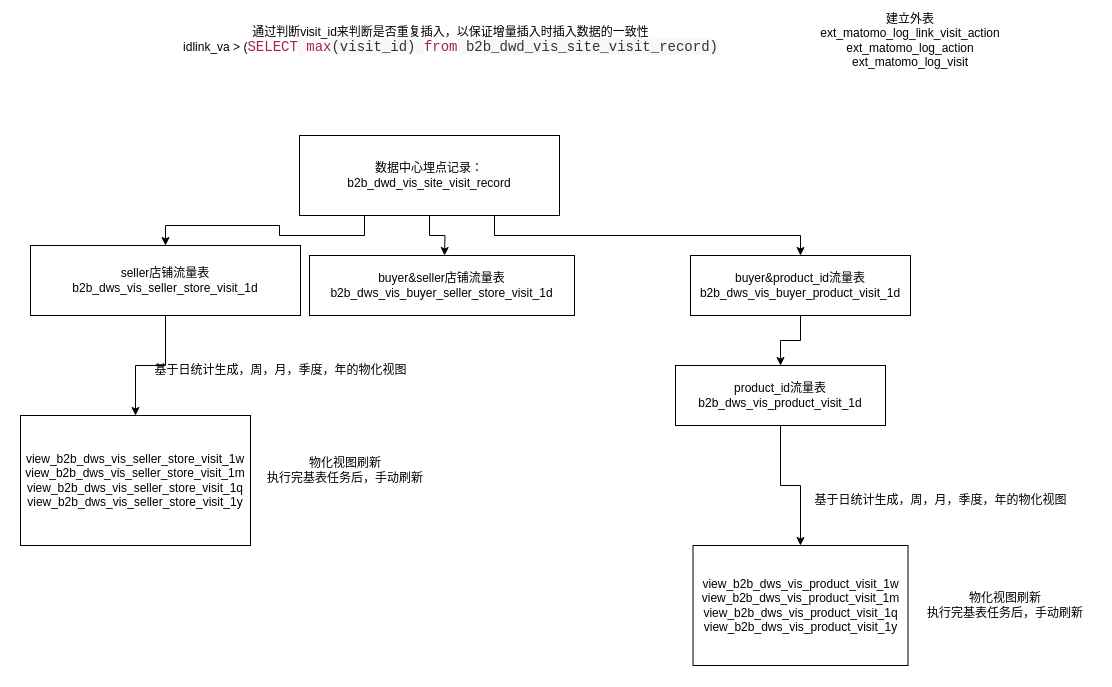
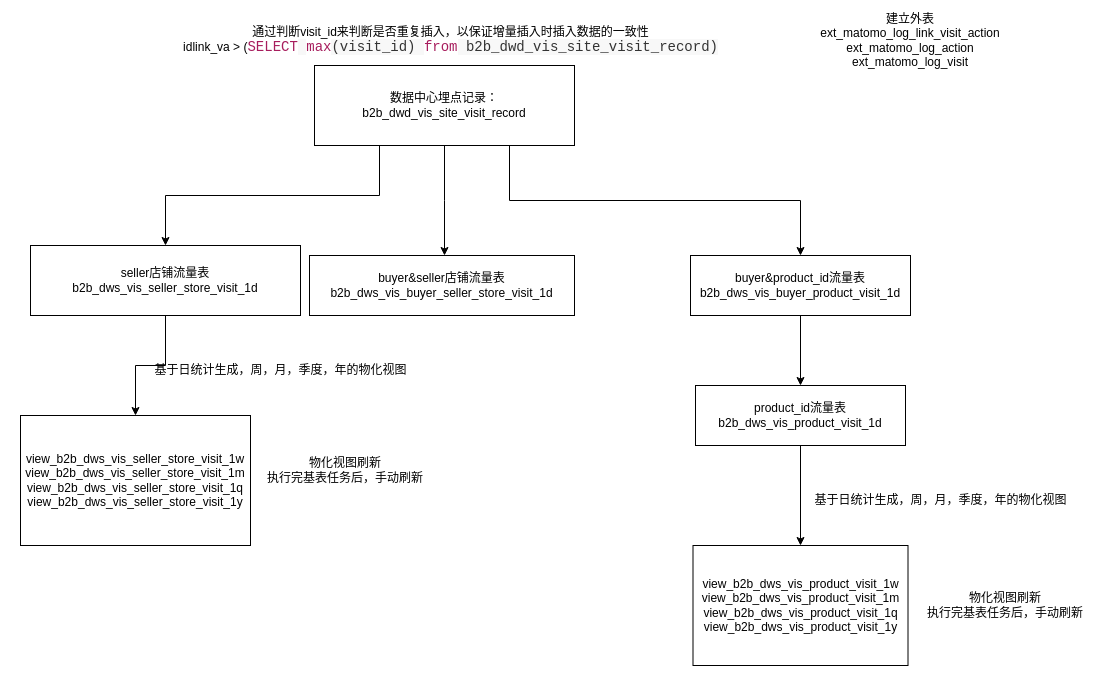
(430, 176) -> (445, 106)
(781, 396) -> (801, 416)
